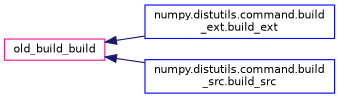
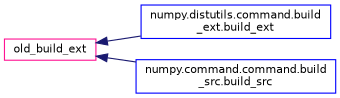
(55, 50) -> (50, 50)
(240, 76) -> (236, 76)
